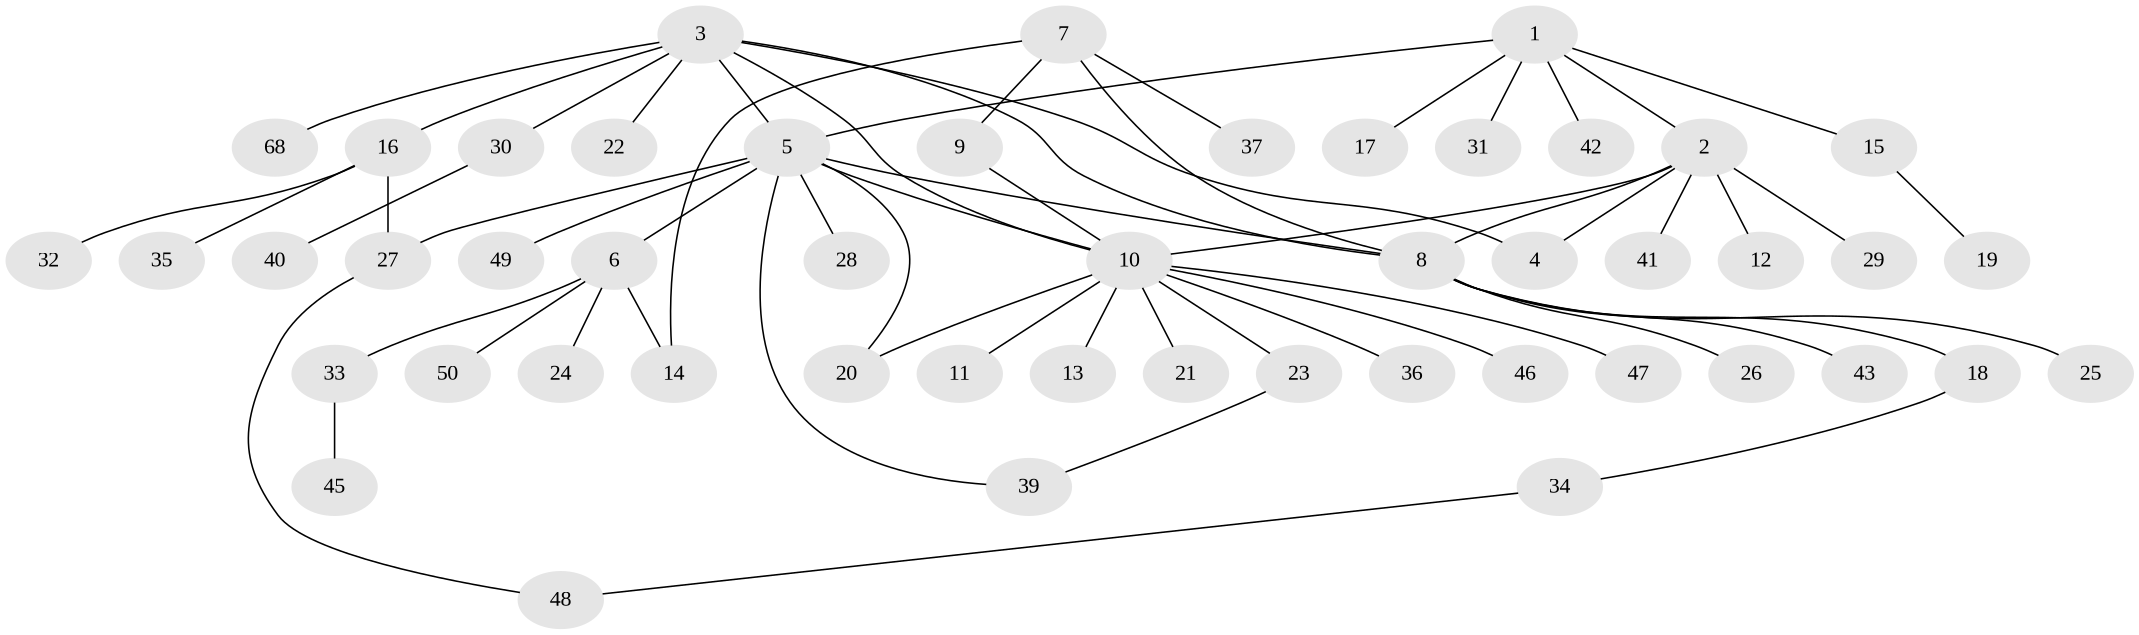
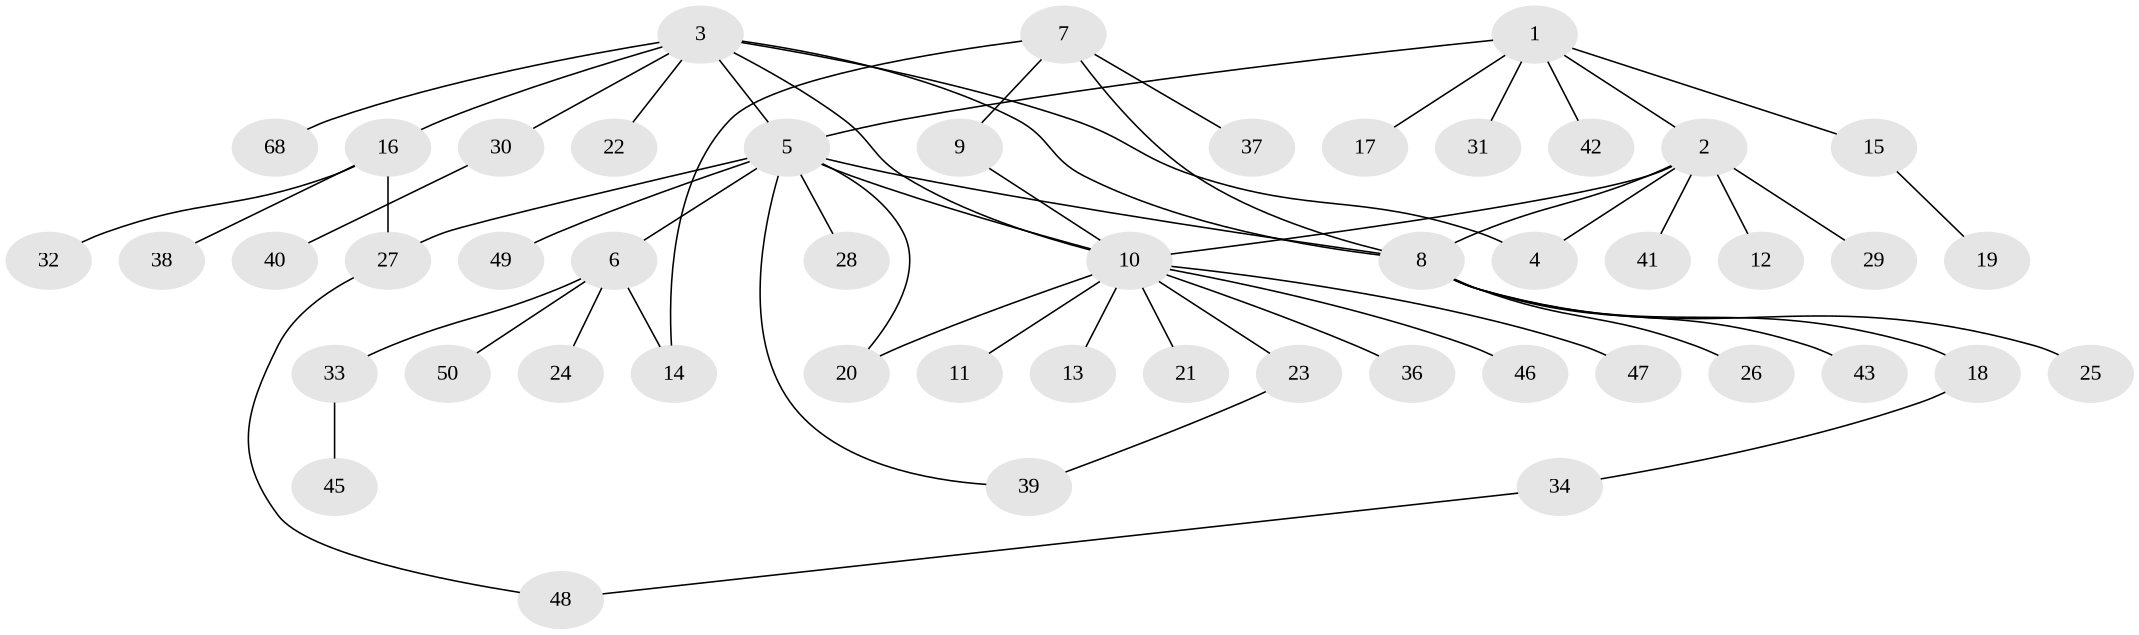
(162, 261) -> (162, 261)
